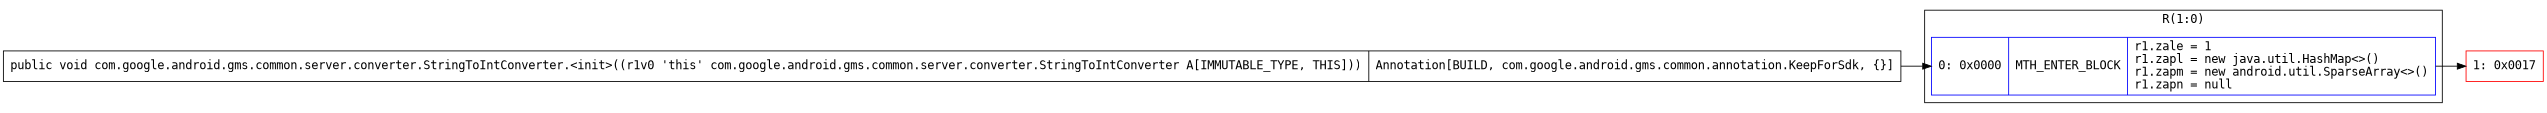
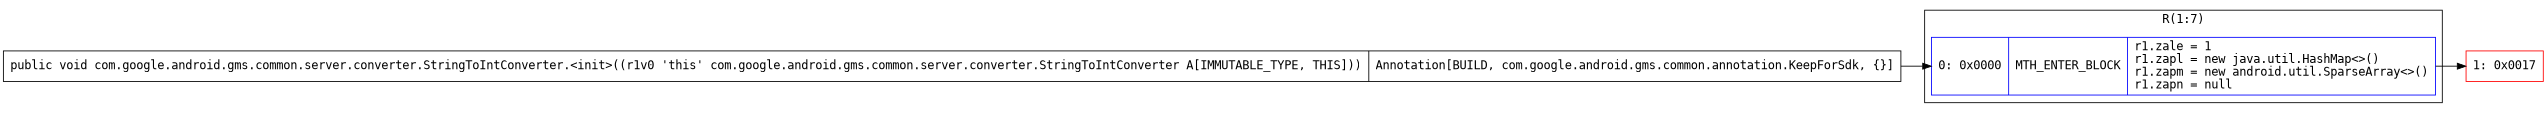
(2183, 20) -> (2183, 20)
